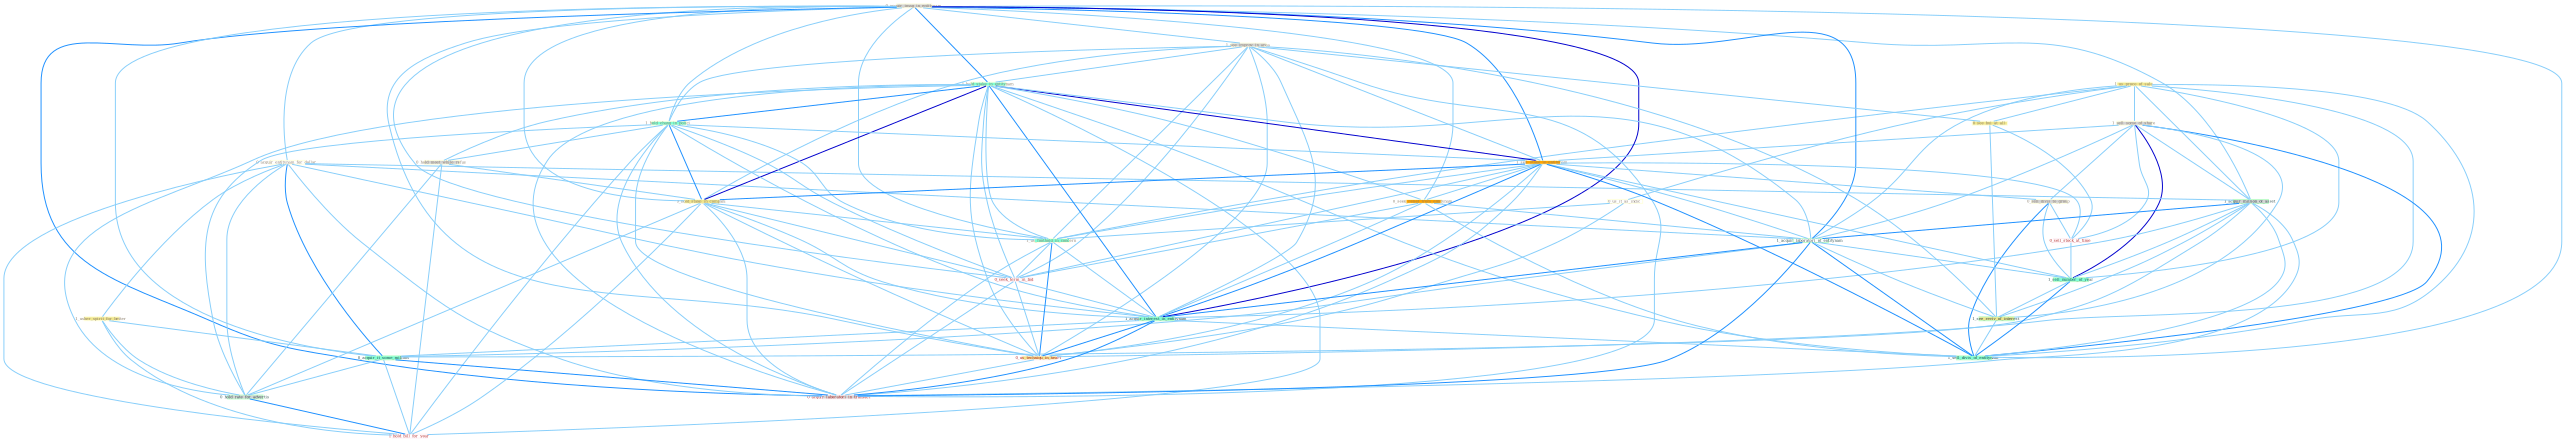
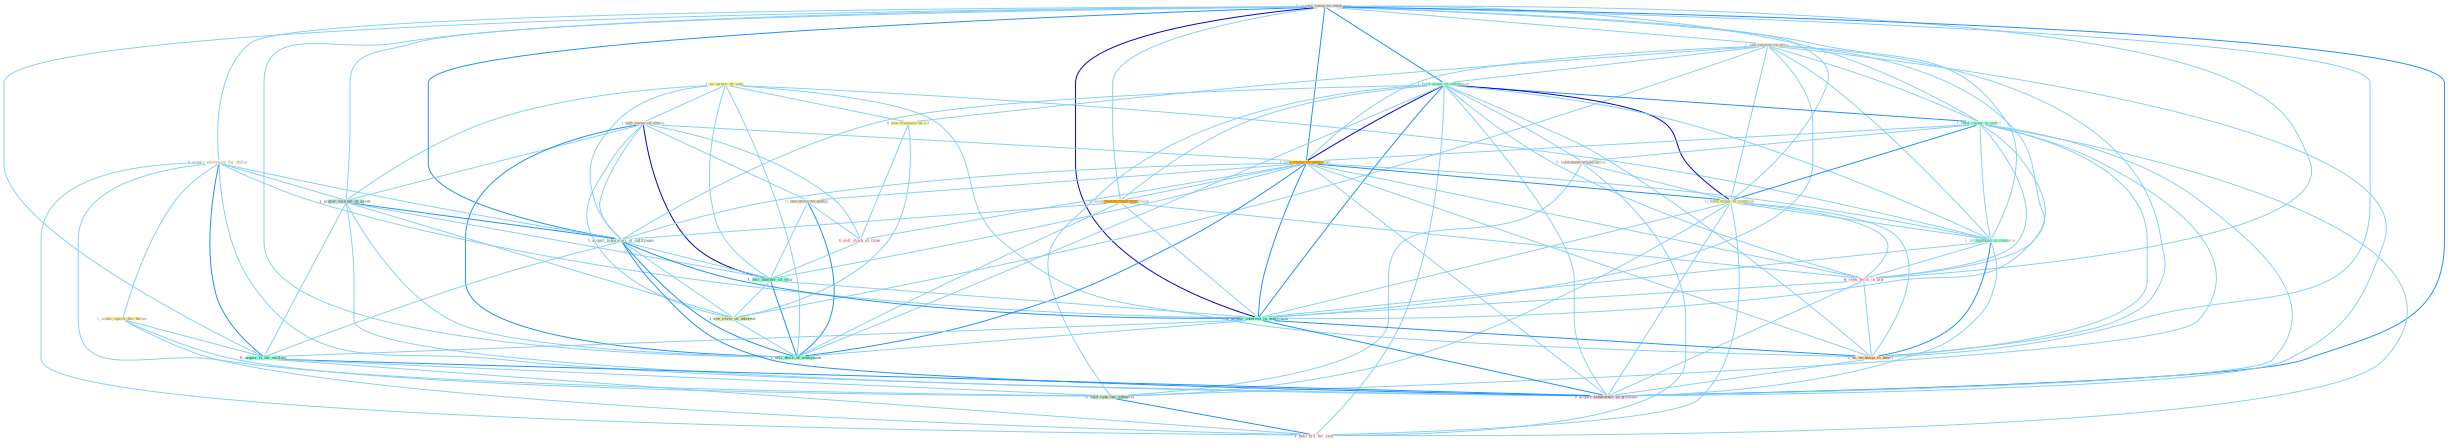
(1990, 123) -> (908, 123)
(1625, 201) -> none
(1015, 280) -> (1864, 280)
(1715, 289) -> (1015, 299)
(383, 358) -> (264, 358)
